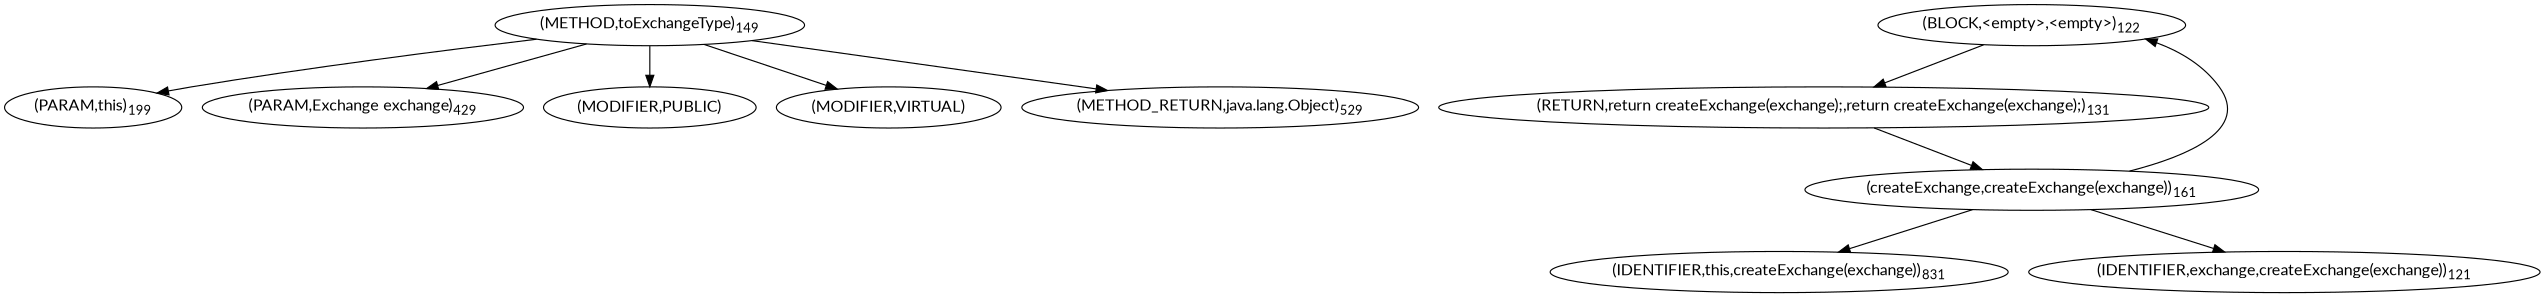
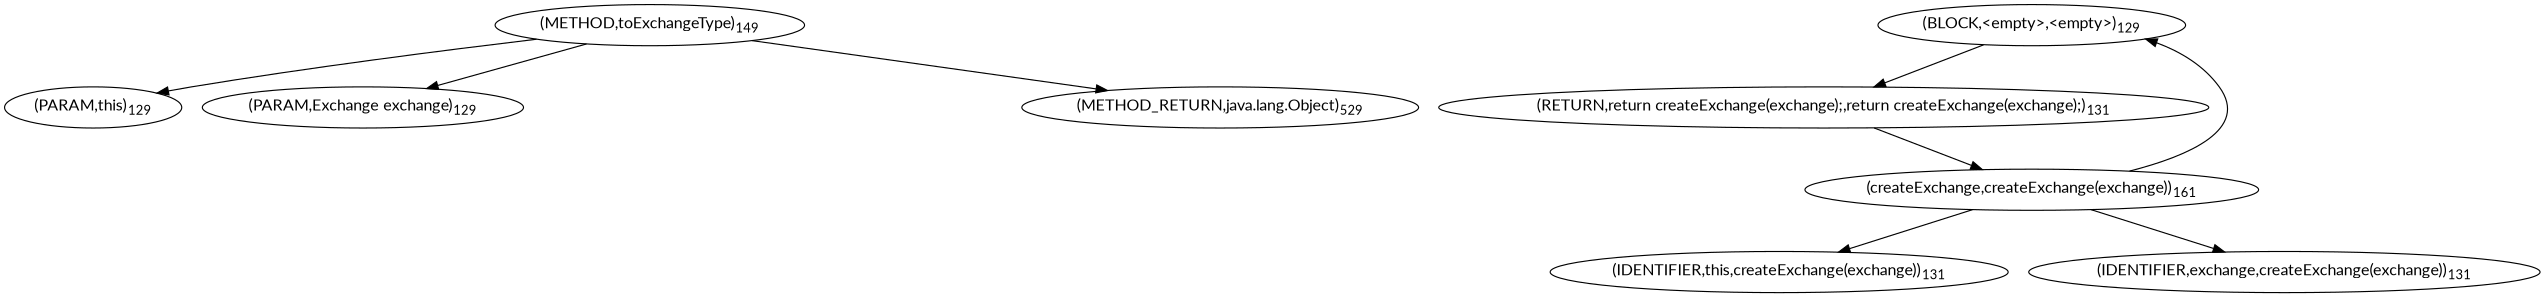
(2129, 23) -> (2129, 23)
(140, 106) -> (140, 106)
(465, 106) -> (465, 106)
(650, 107) -> none
(889, 107) -> none
(1934, 270) -> (1934, 270)
(2460, 270) -> (2460, 270)
